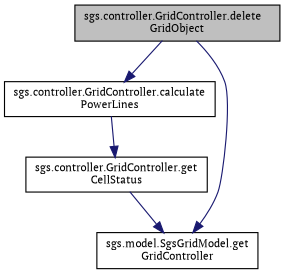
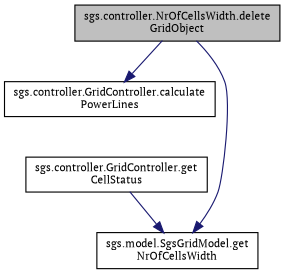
(177, 23) -> (177, 23)
(113, 131) -> none
(177, 251) -> (177, 251)
